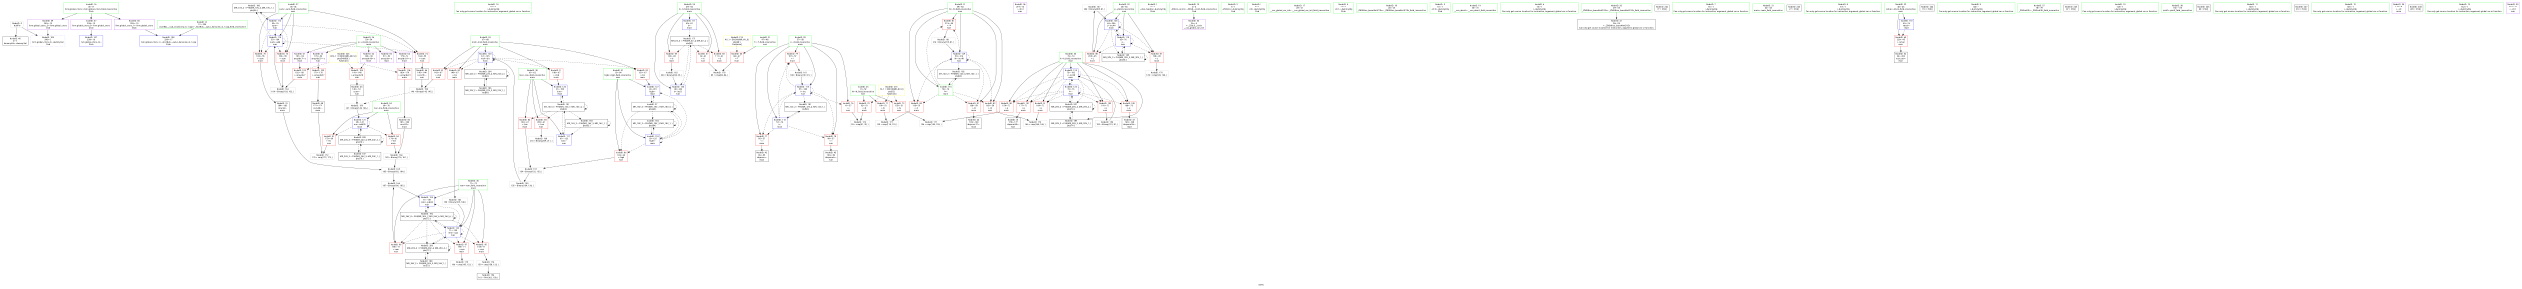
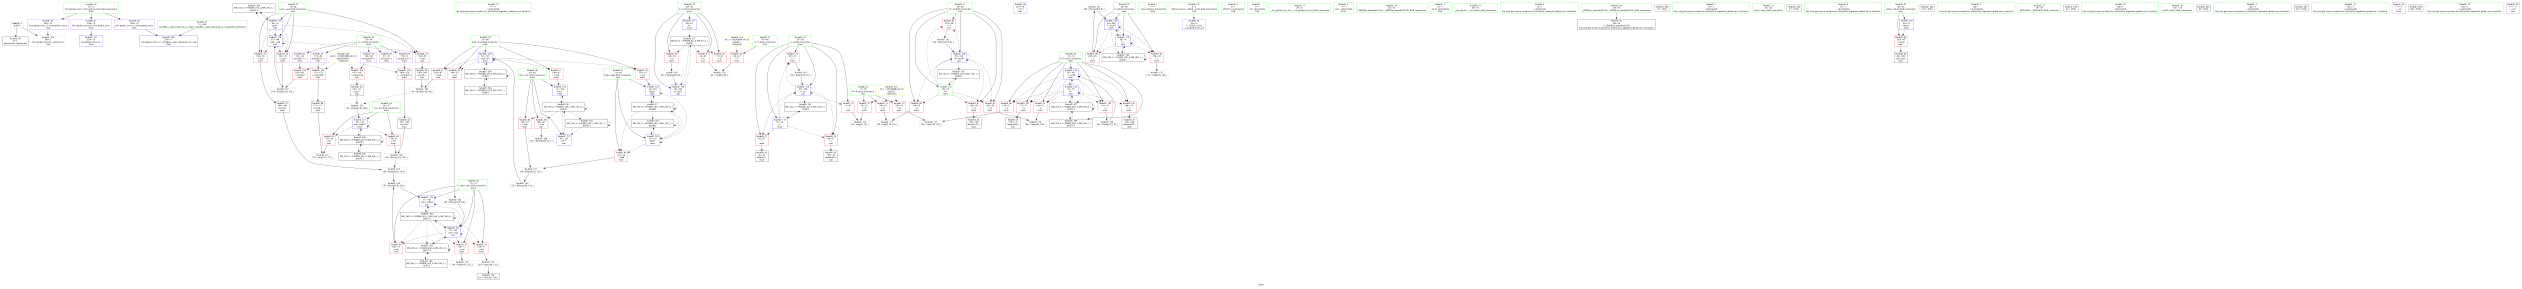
none -> (331, 65)
